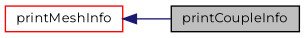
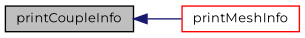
(154, 19) -> (164, 19)
